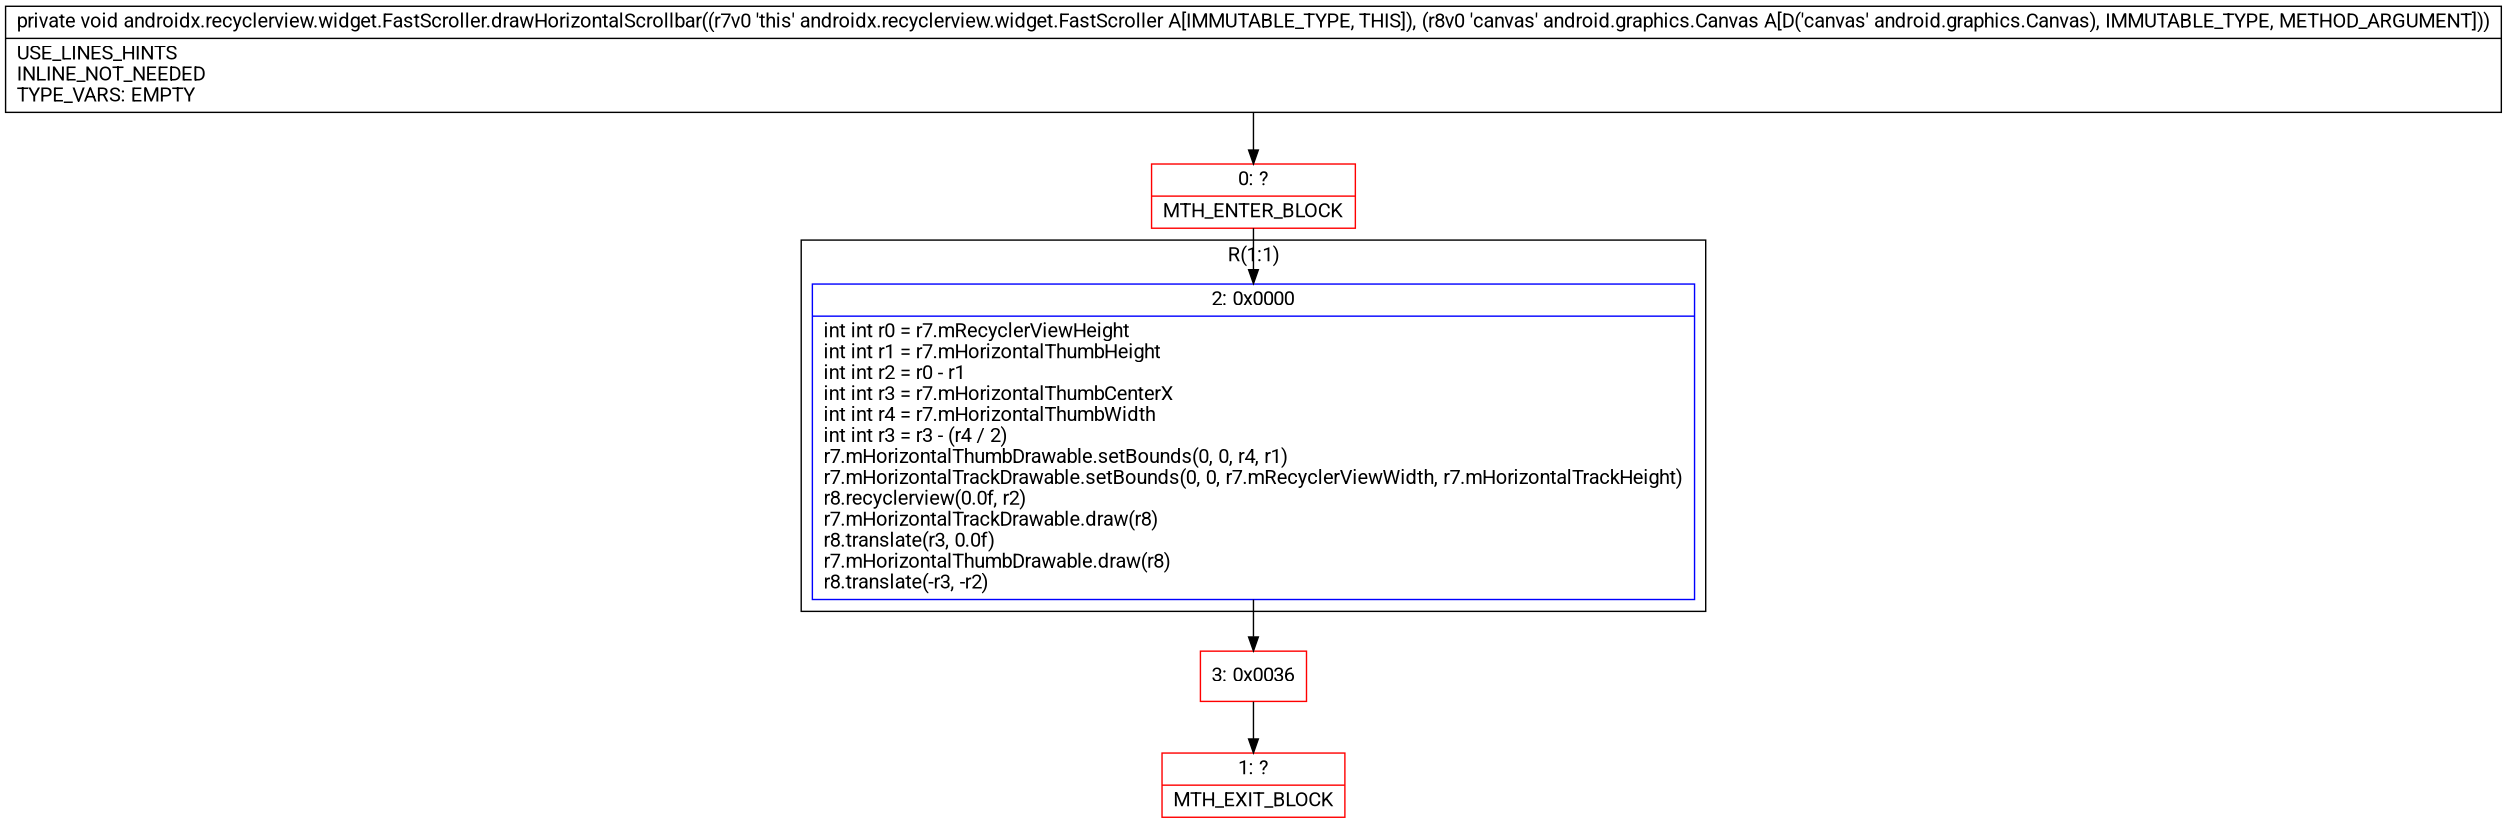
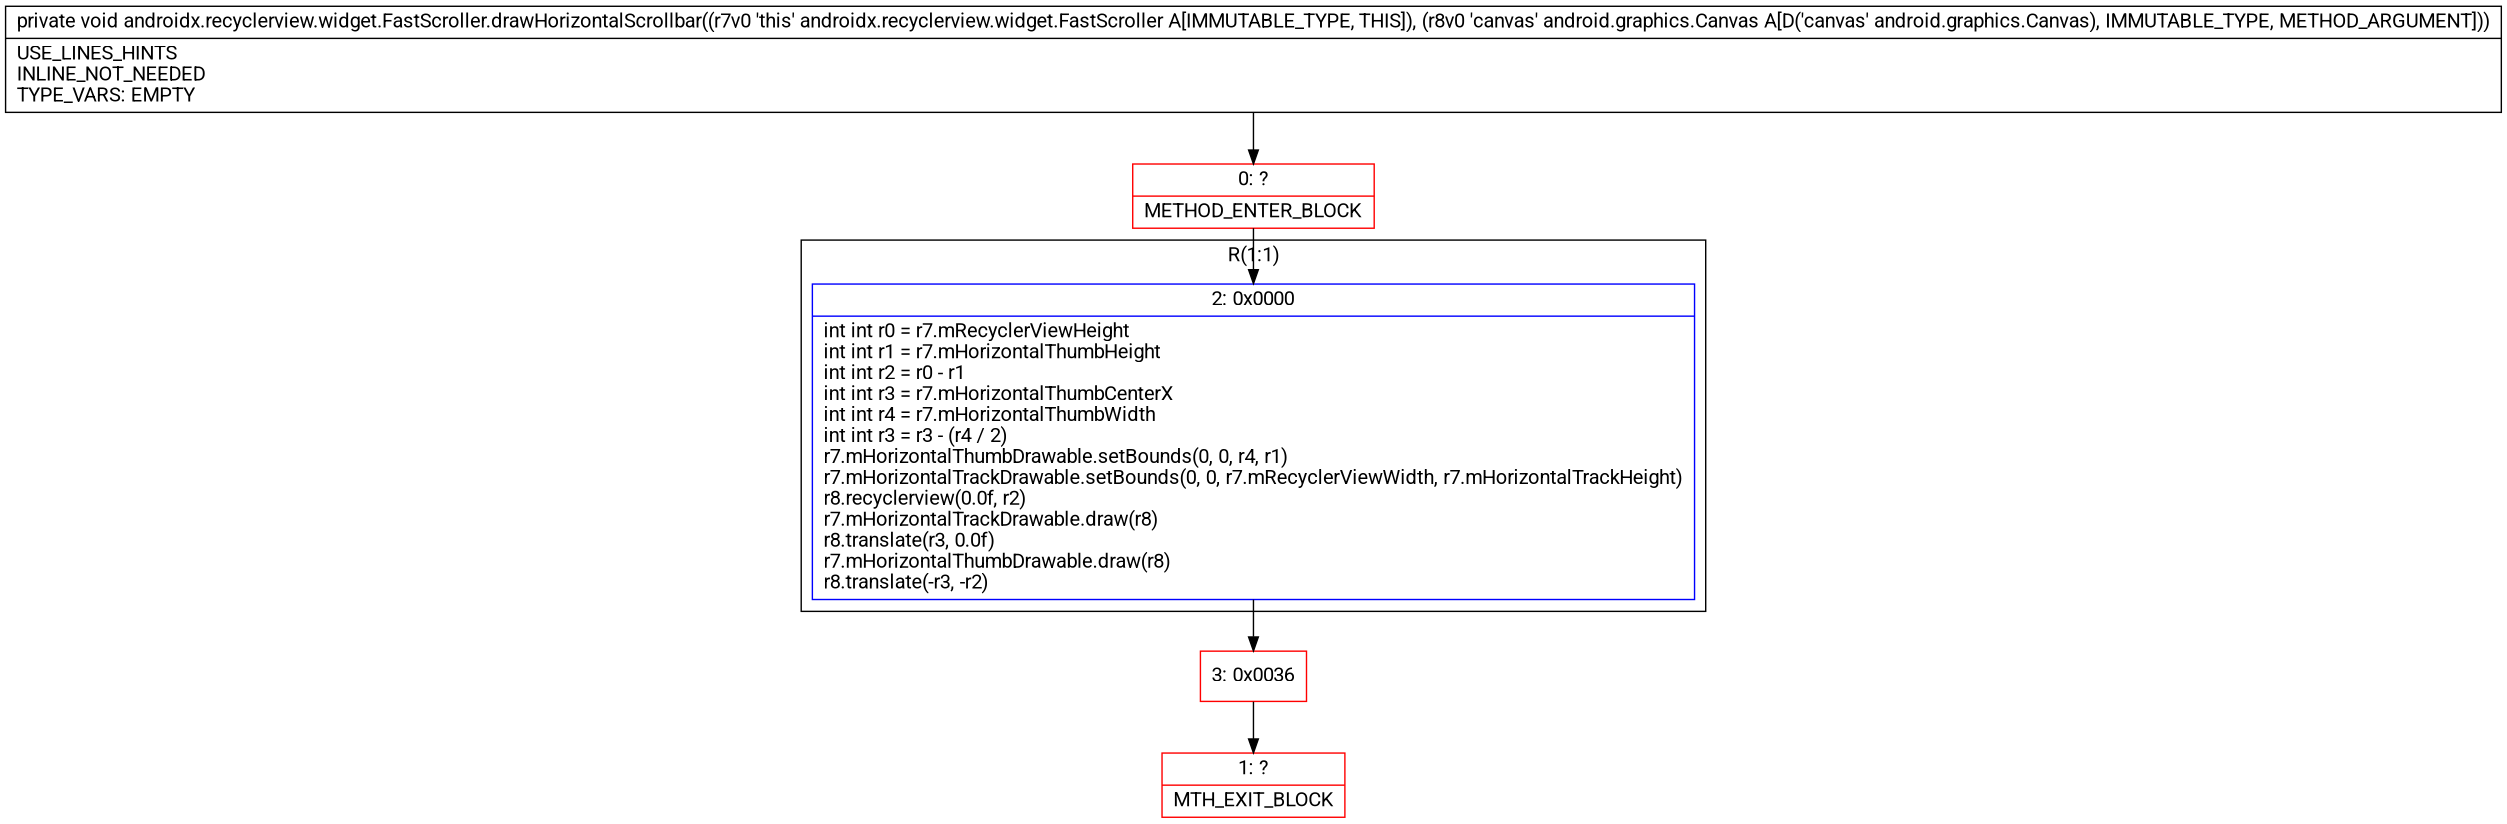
(1253, 211) -> (1253, 211)
